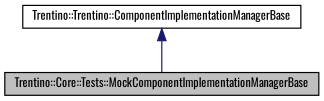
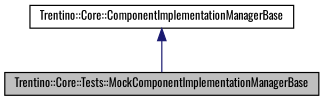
(162, 17) -> (162, 17)
